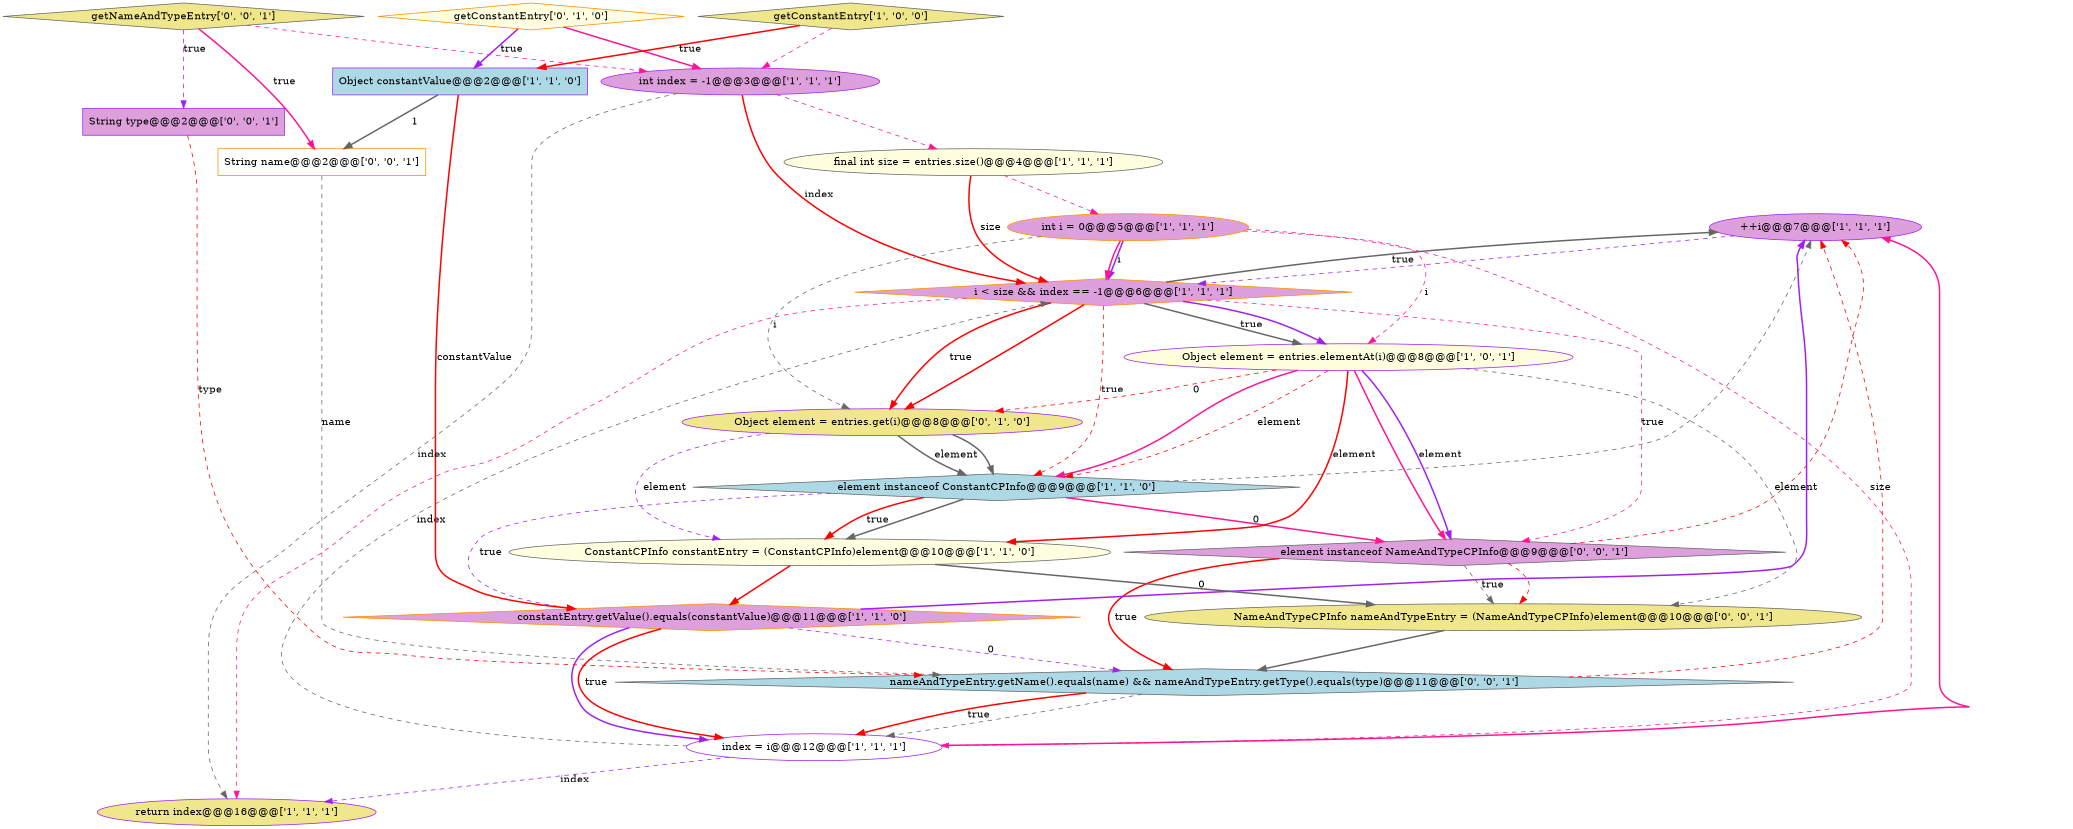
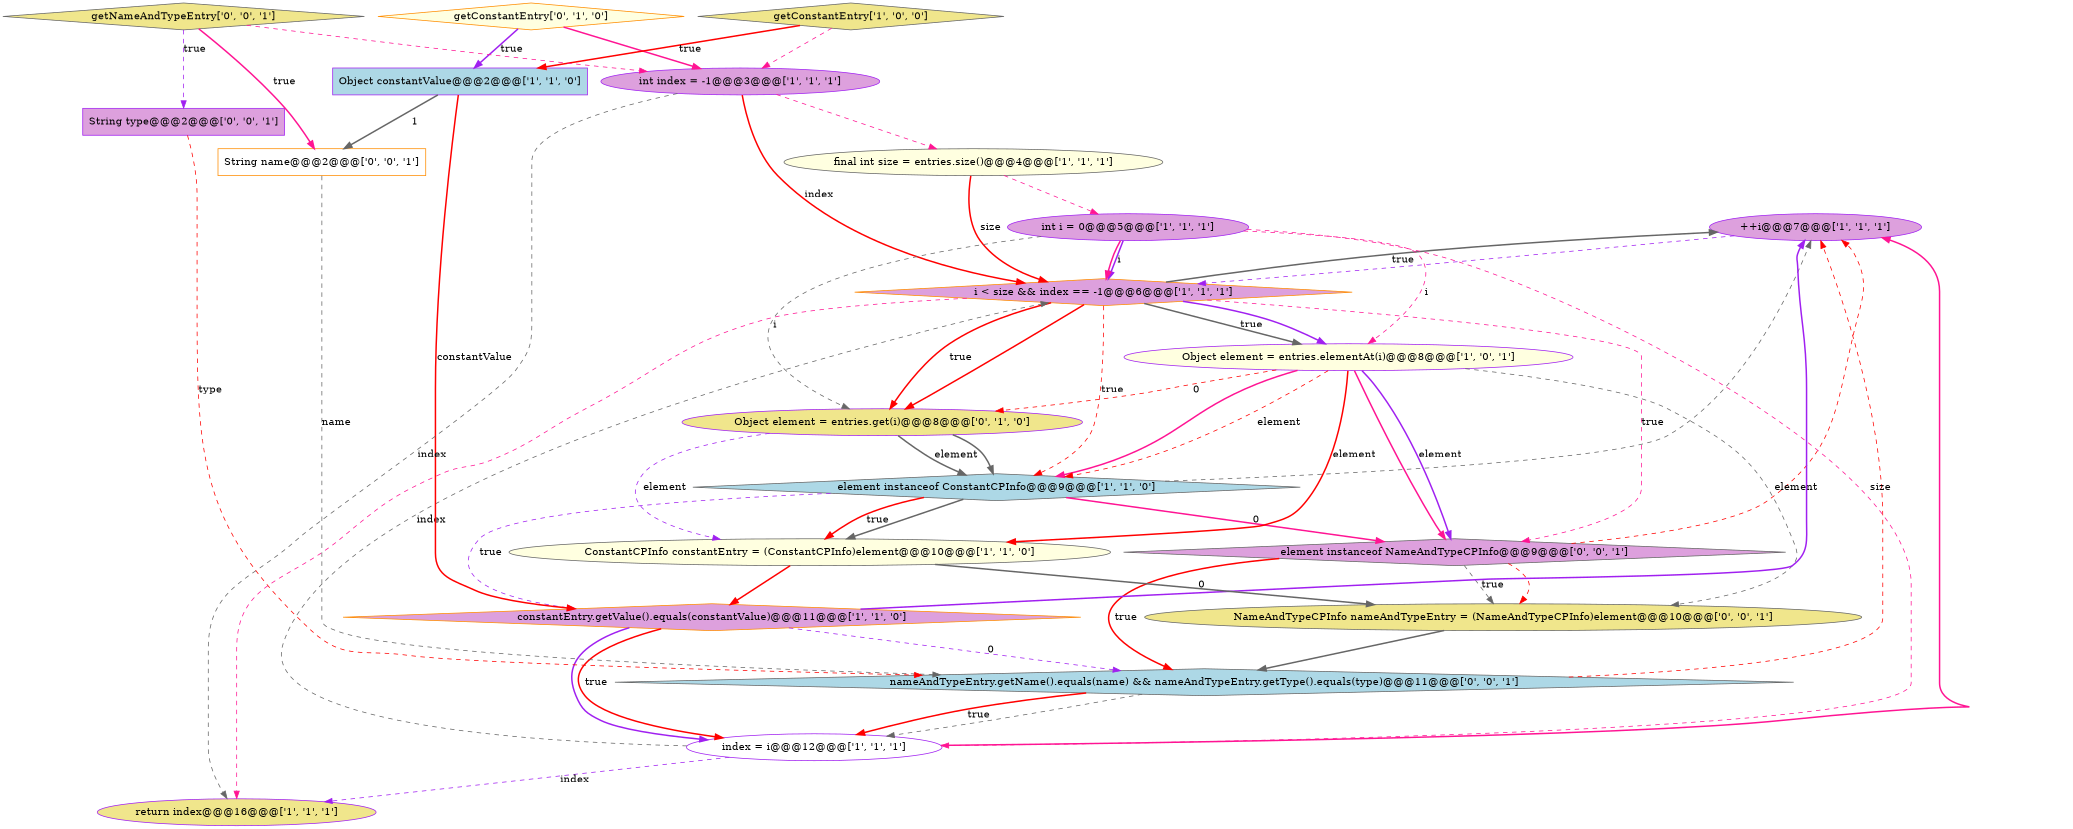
(1128, 227) -> (1128, 227)
